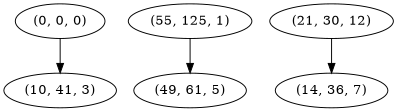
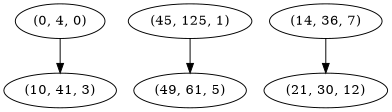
(60, 21) -> (60, 21)
(190, 21) -> (190, 21)
(332, 51) -> (326, 51)
